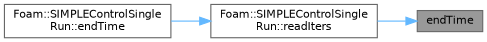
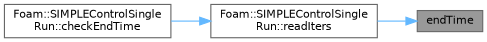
(88, 21) -> (88, 21)
